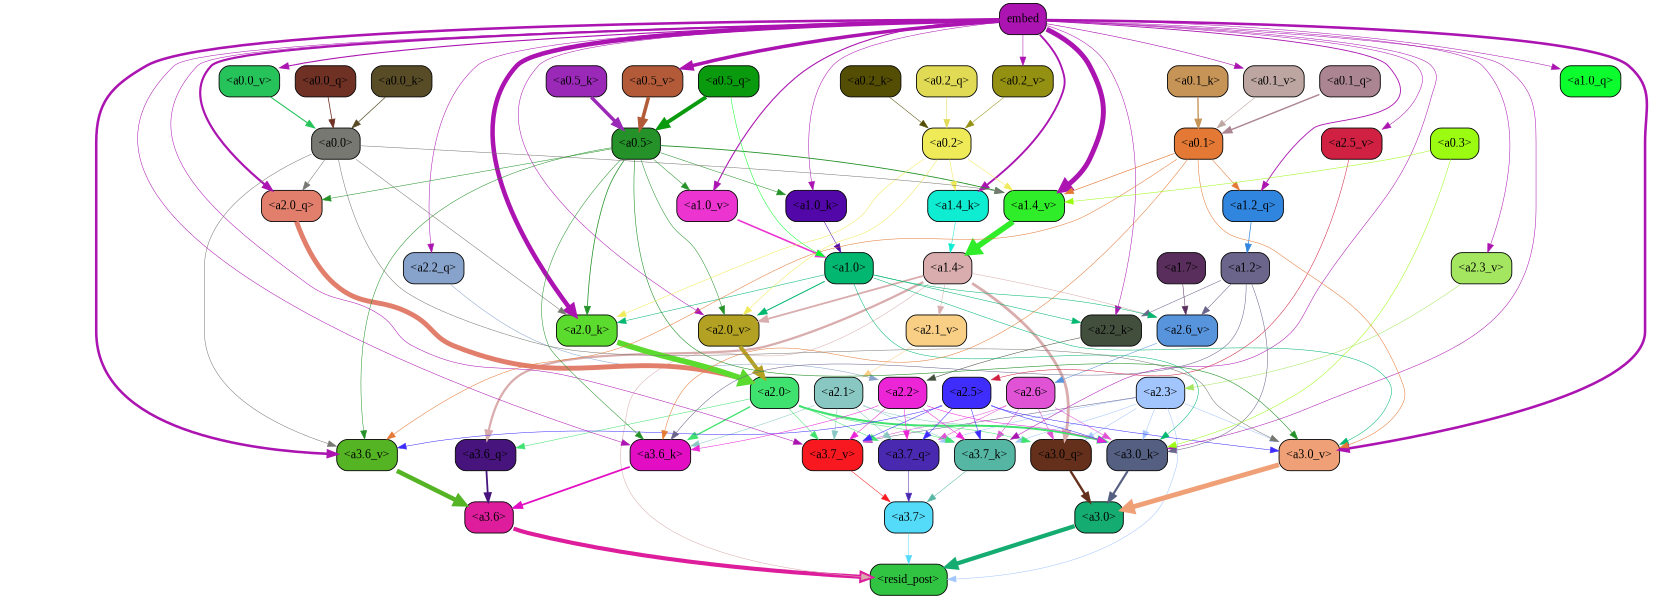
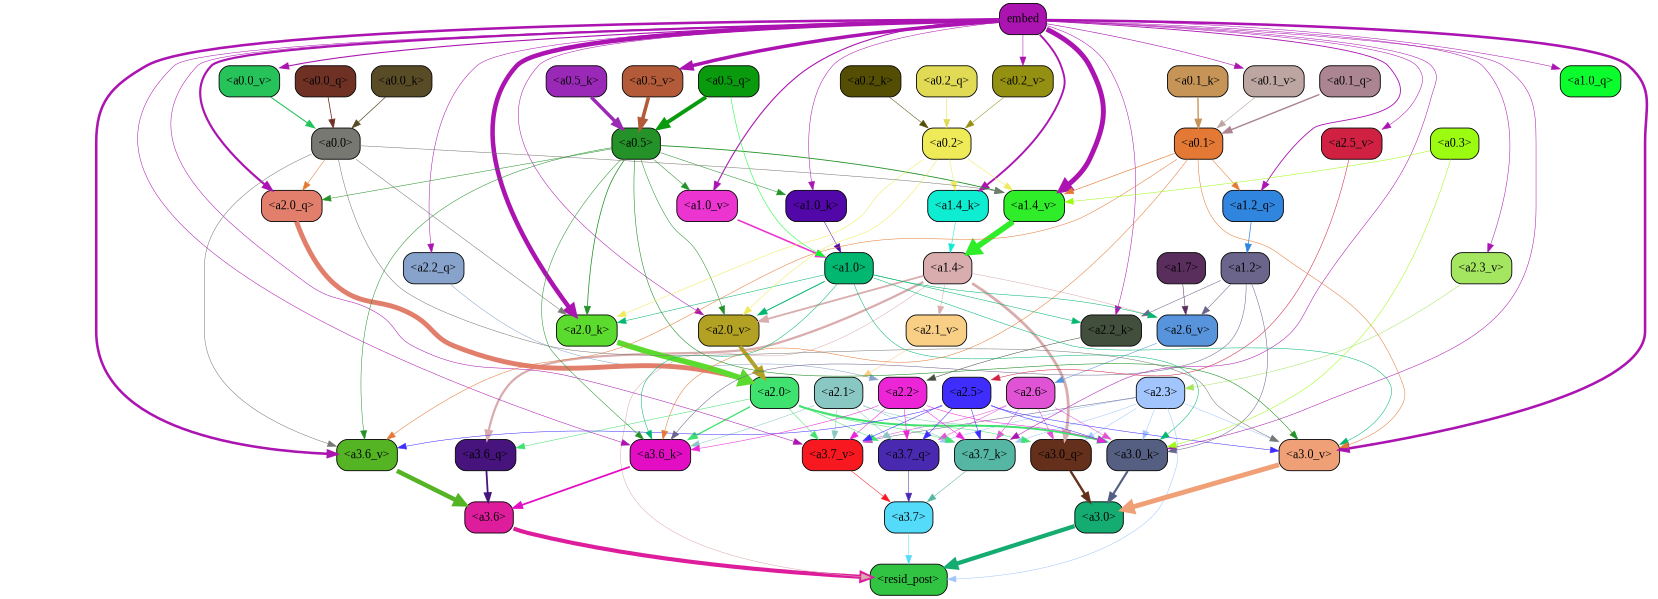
(316, 171) -> (316, 171)
none -> (788, 332)
